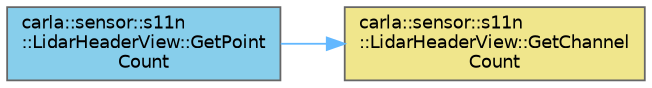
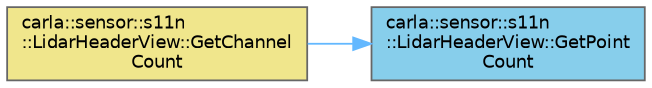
(304, 44) -> (330, 44)
